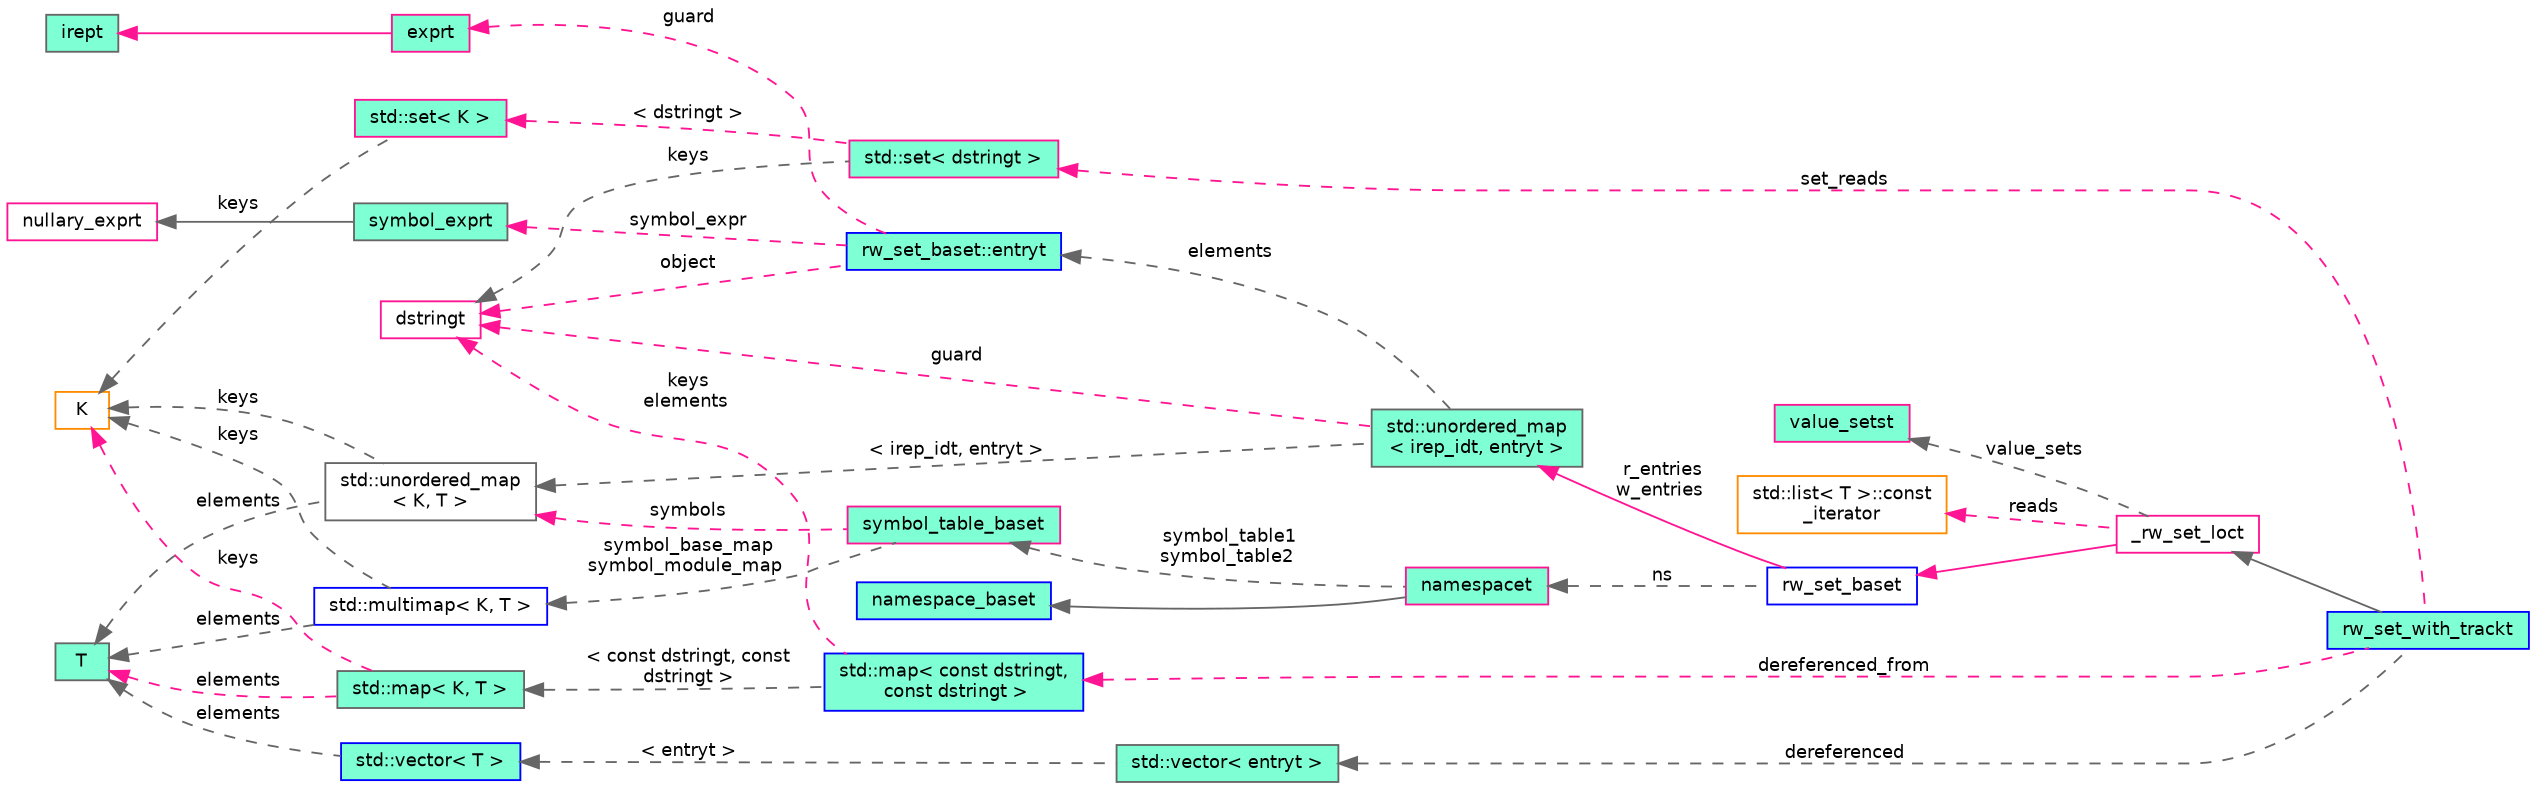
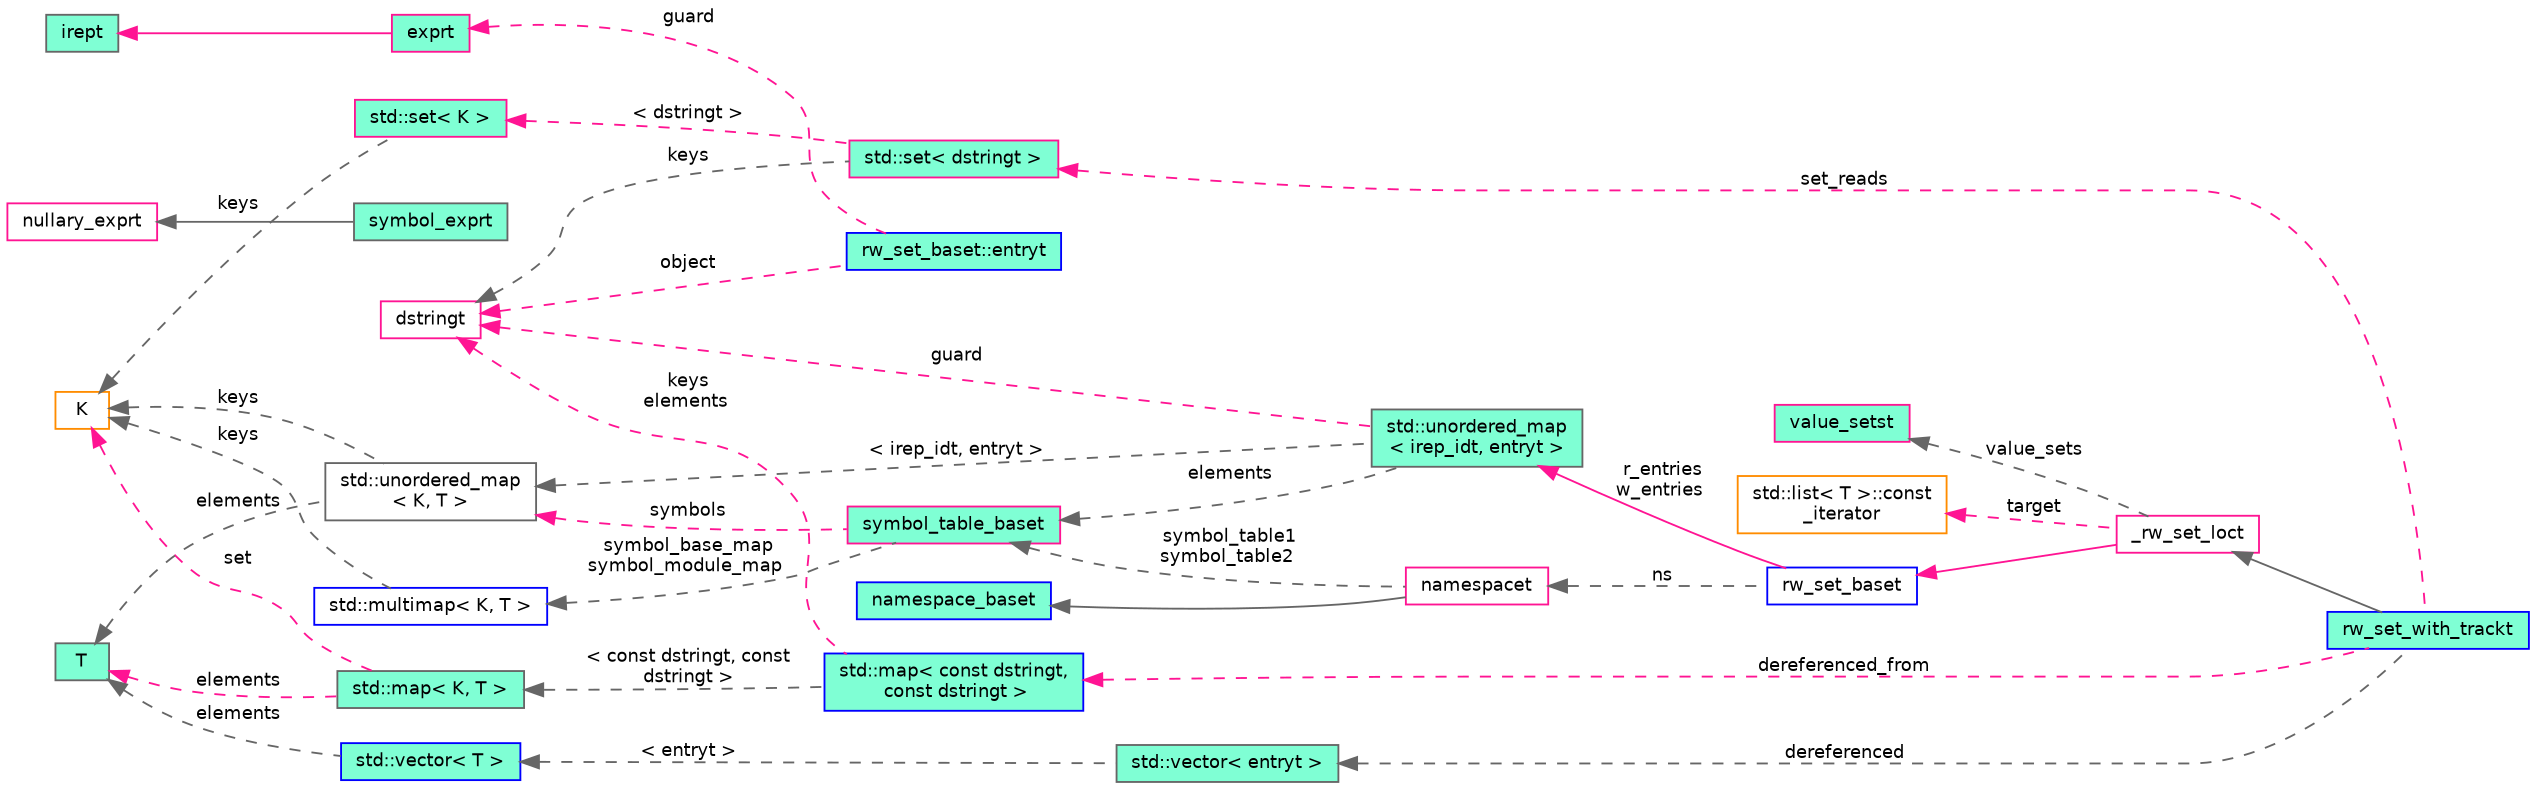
(686, 236) -> none
(1282, 297) -> (1242, 501)
(2032, 507) -> (2032, 507)
(236, 559) -> (236, 559)
(1477, 586) -> (1477, 586)
(224, 639) -> none
